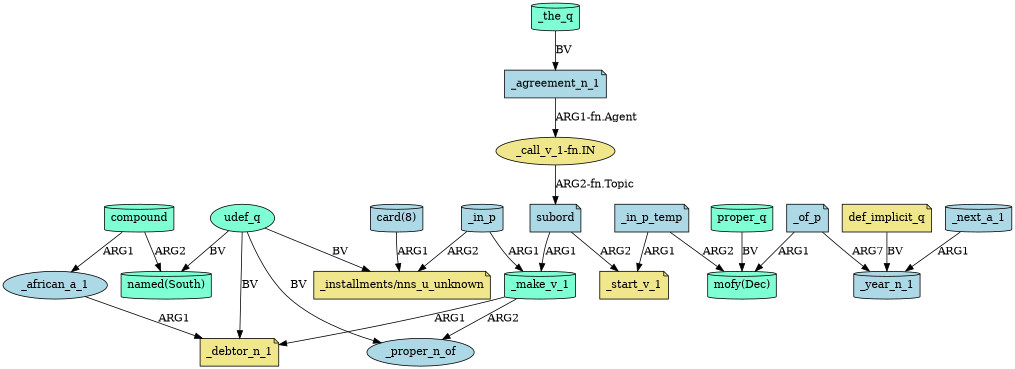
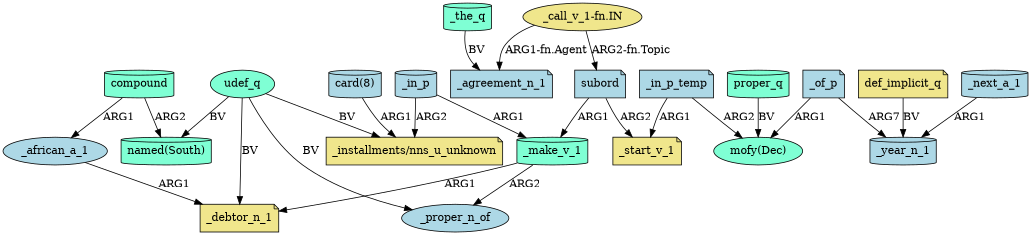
(555, 114) -> (511, 39)
(742, 285) -> (758, 151)
